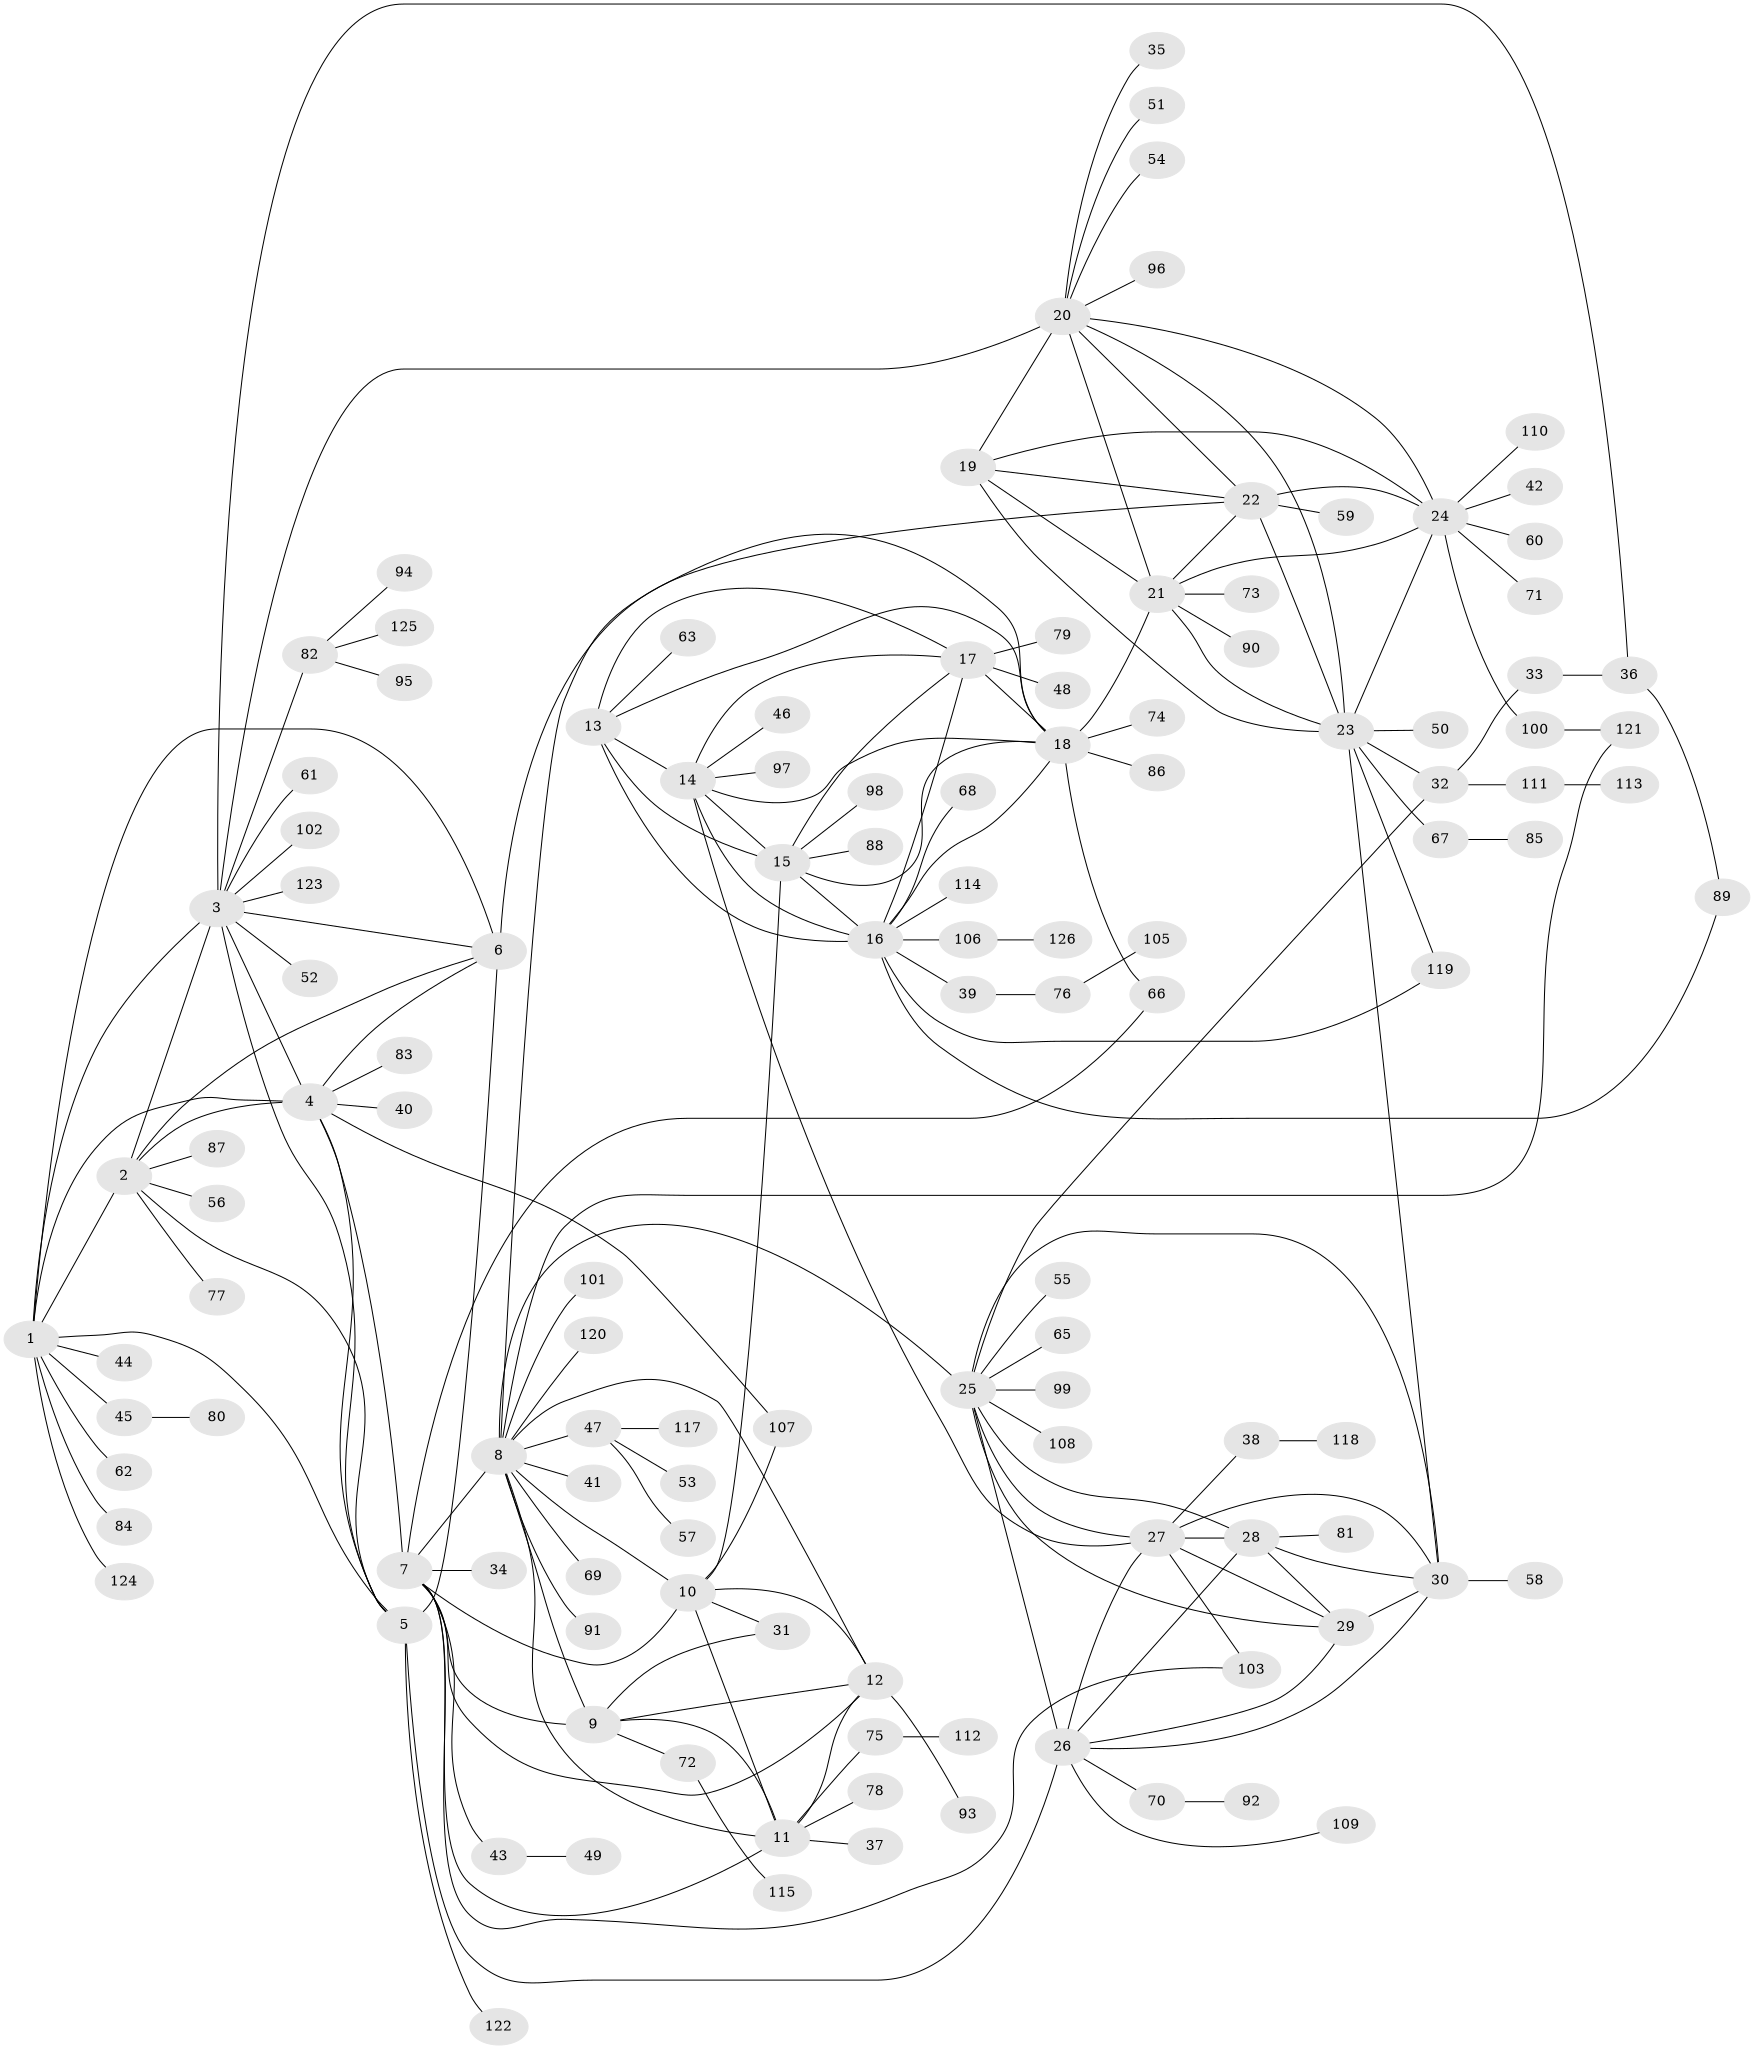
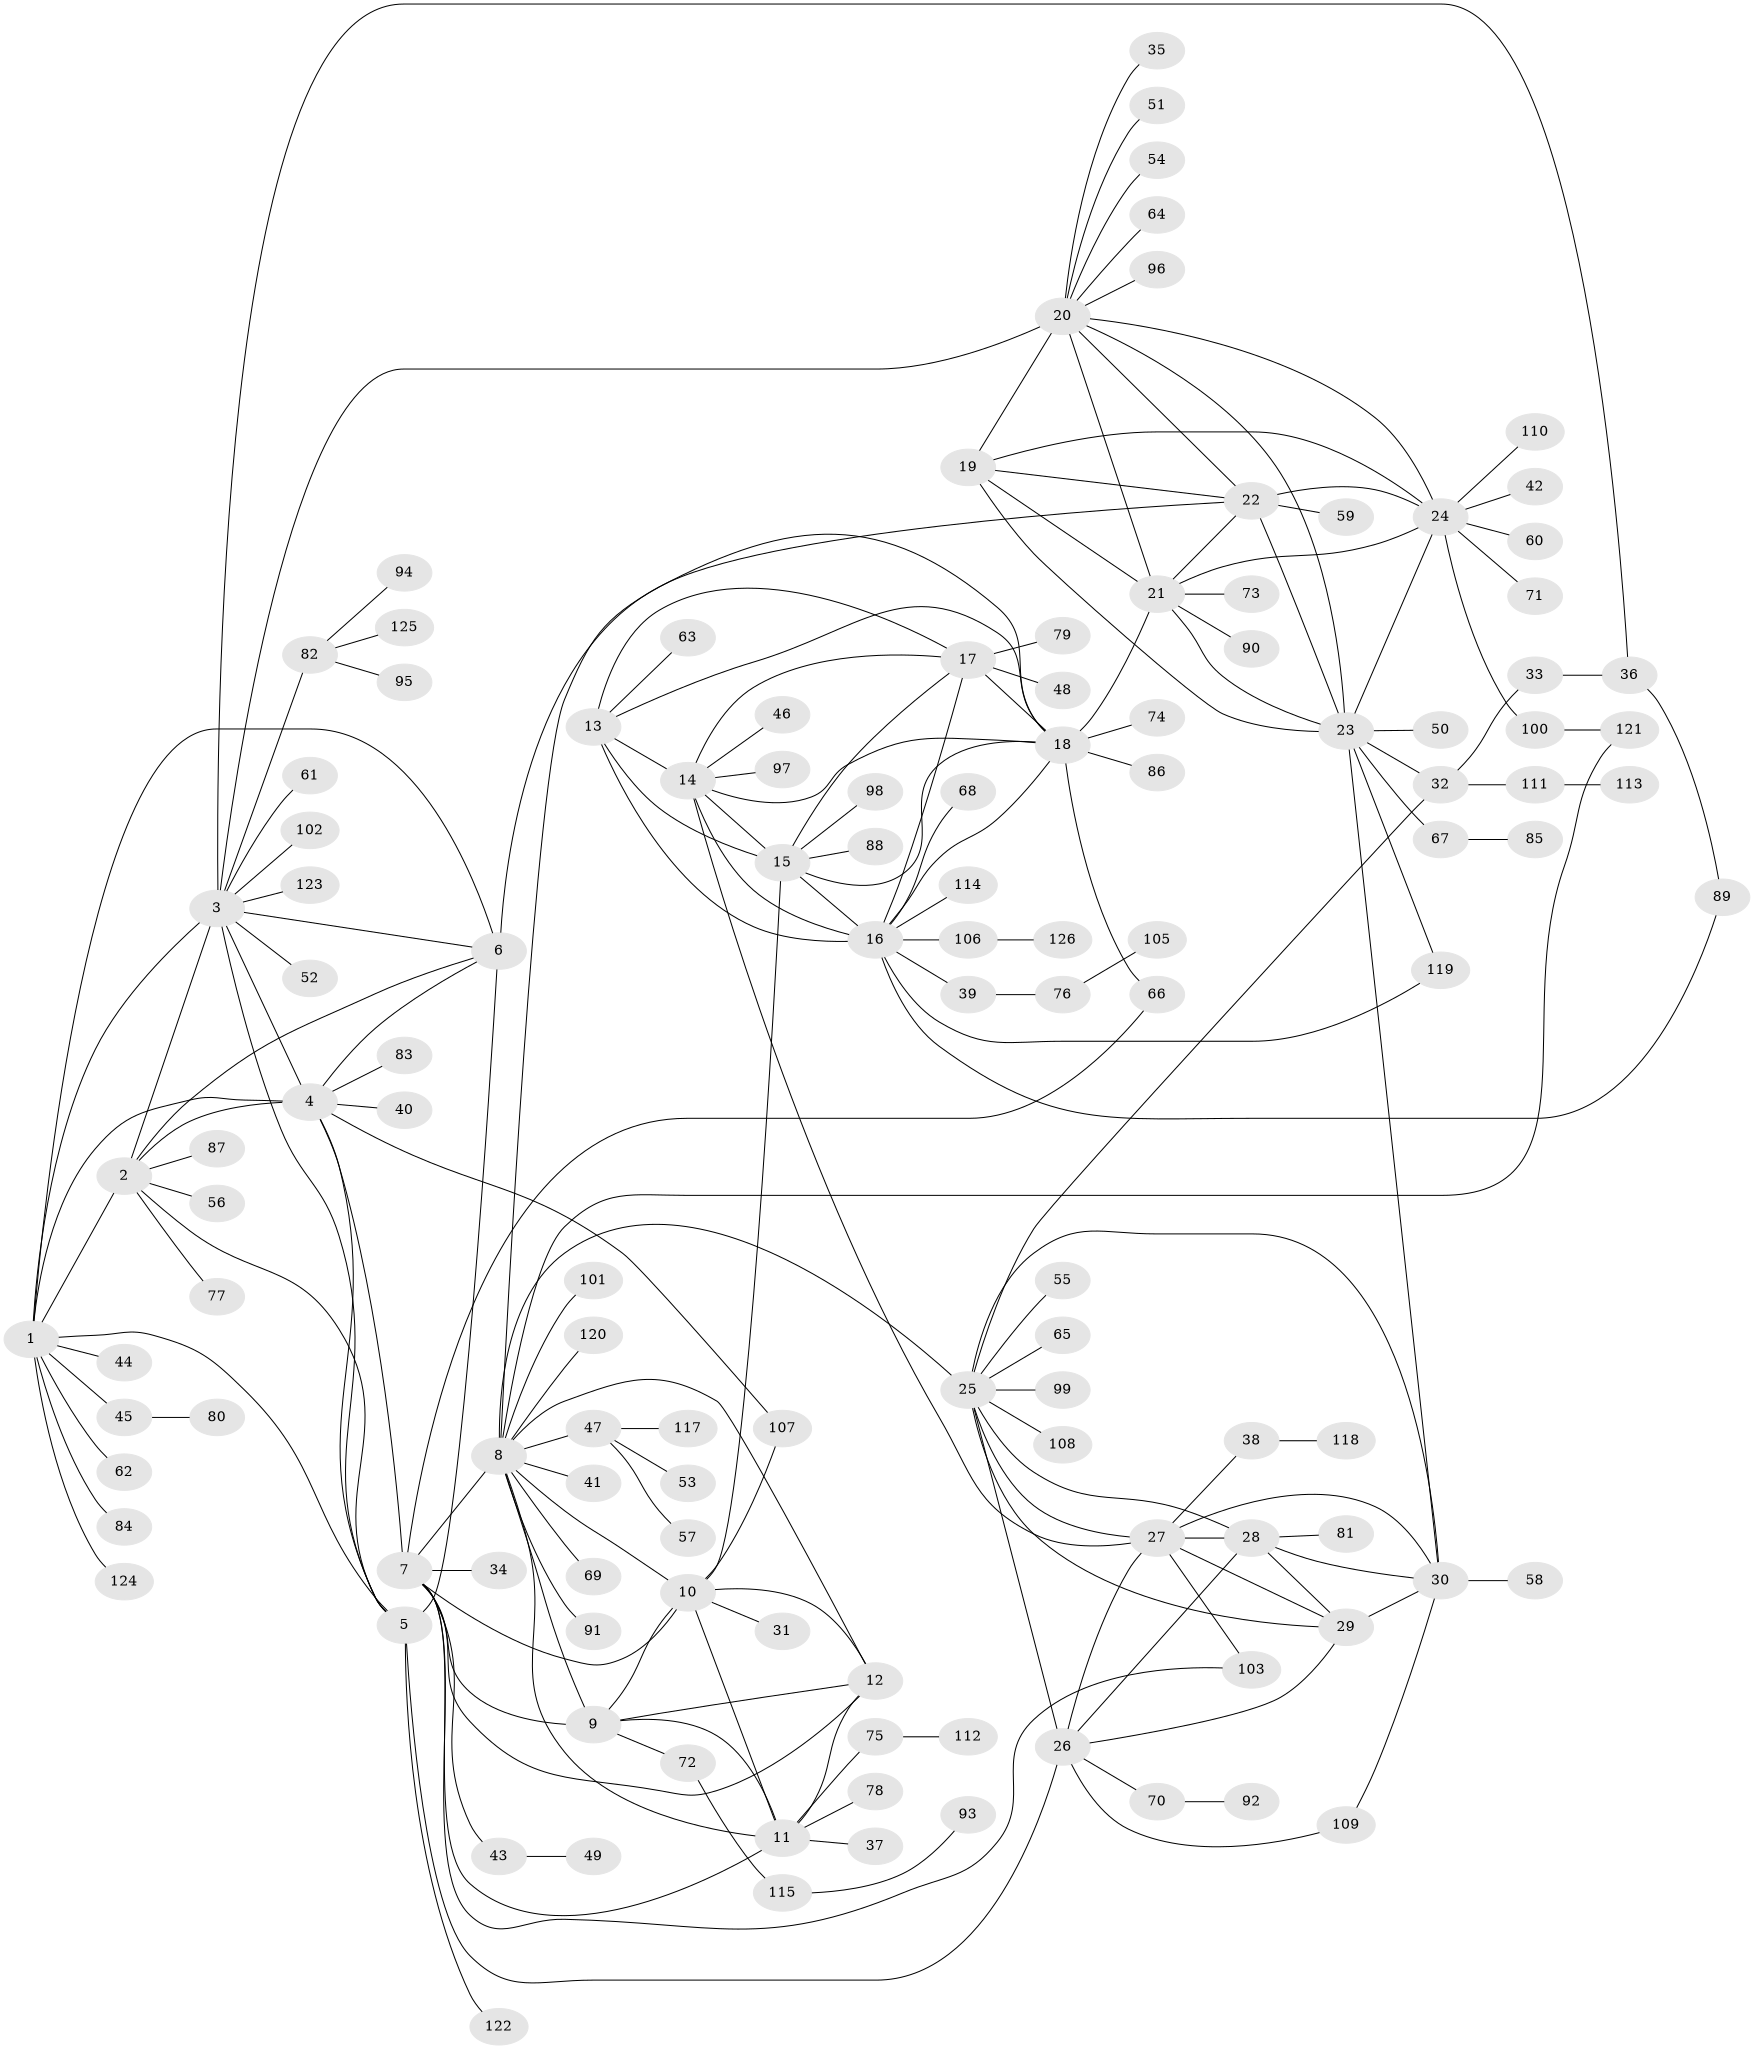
none -> (1157, 215)
(674, 1657) -> (641, 1659)
(1281, 1721) -> (1400, 1705)
(927, 1745) -> (891, 1879)
